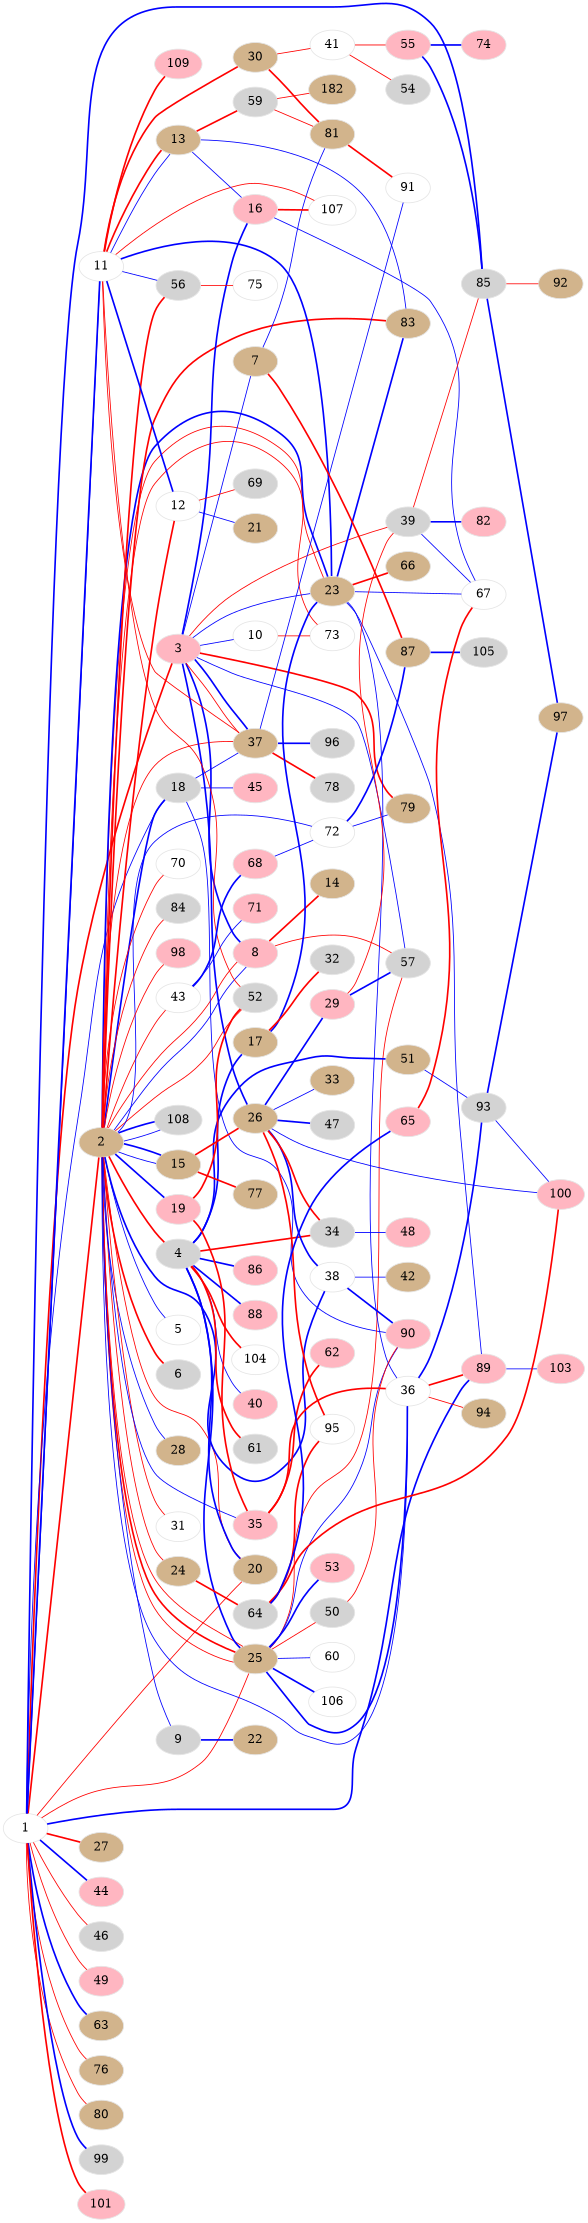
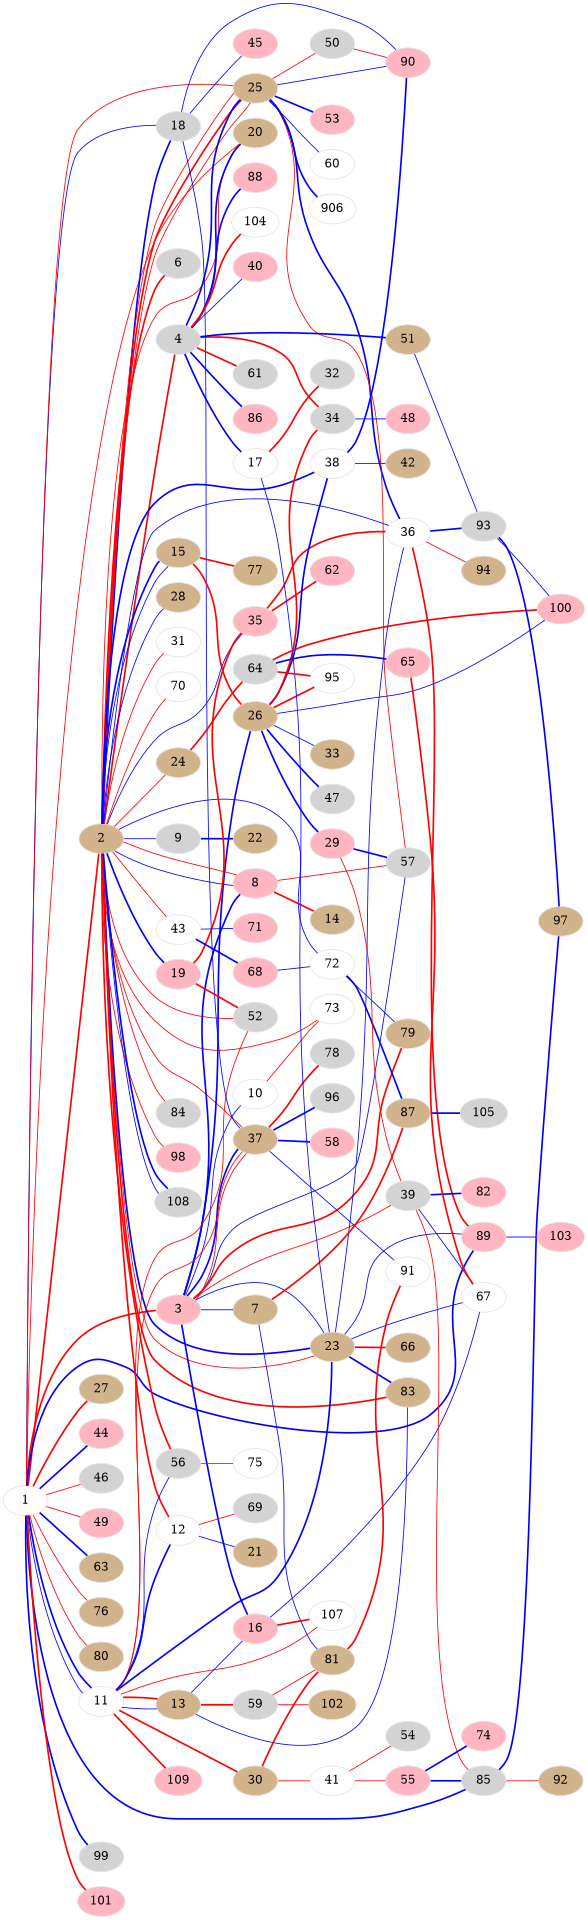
(332, 90) -> (332, 1705)
(296, 828) -> (300, 947)
(255, 1042) -> (255, 464)
none -> (332, 1143)
(178, 1330) -> none
(332, 1702) -> (332, 209)
